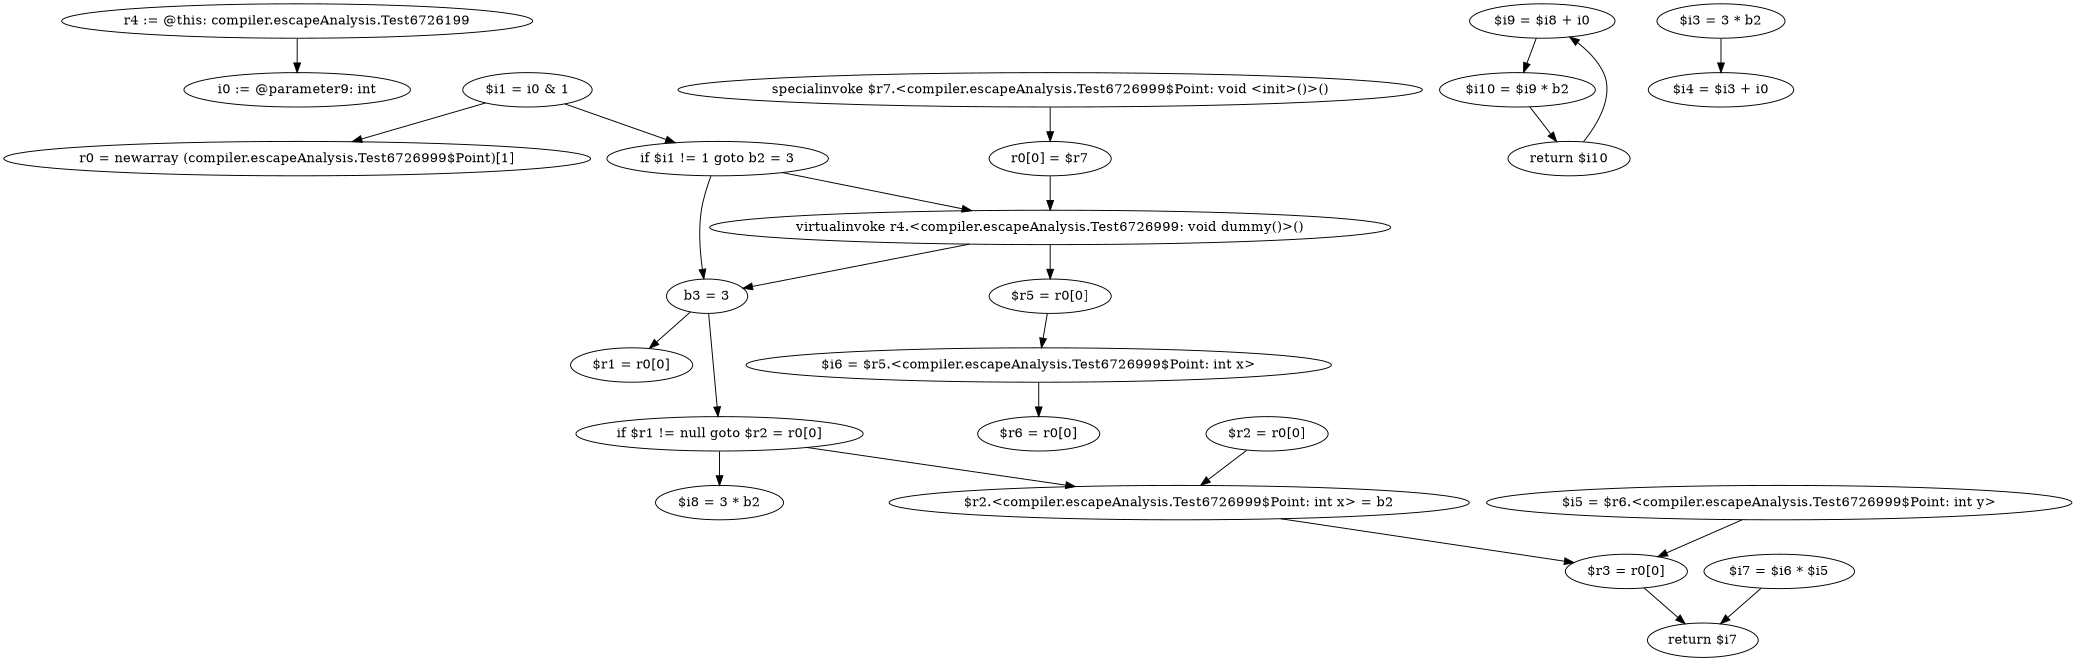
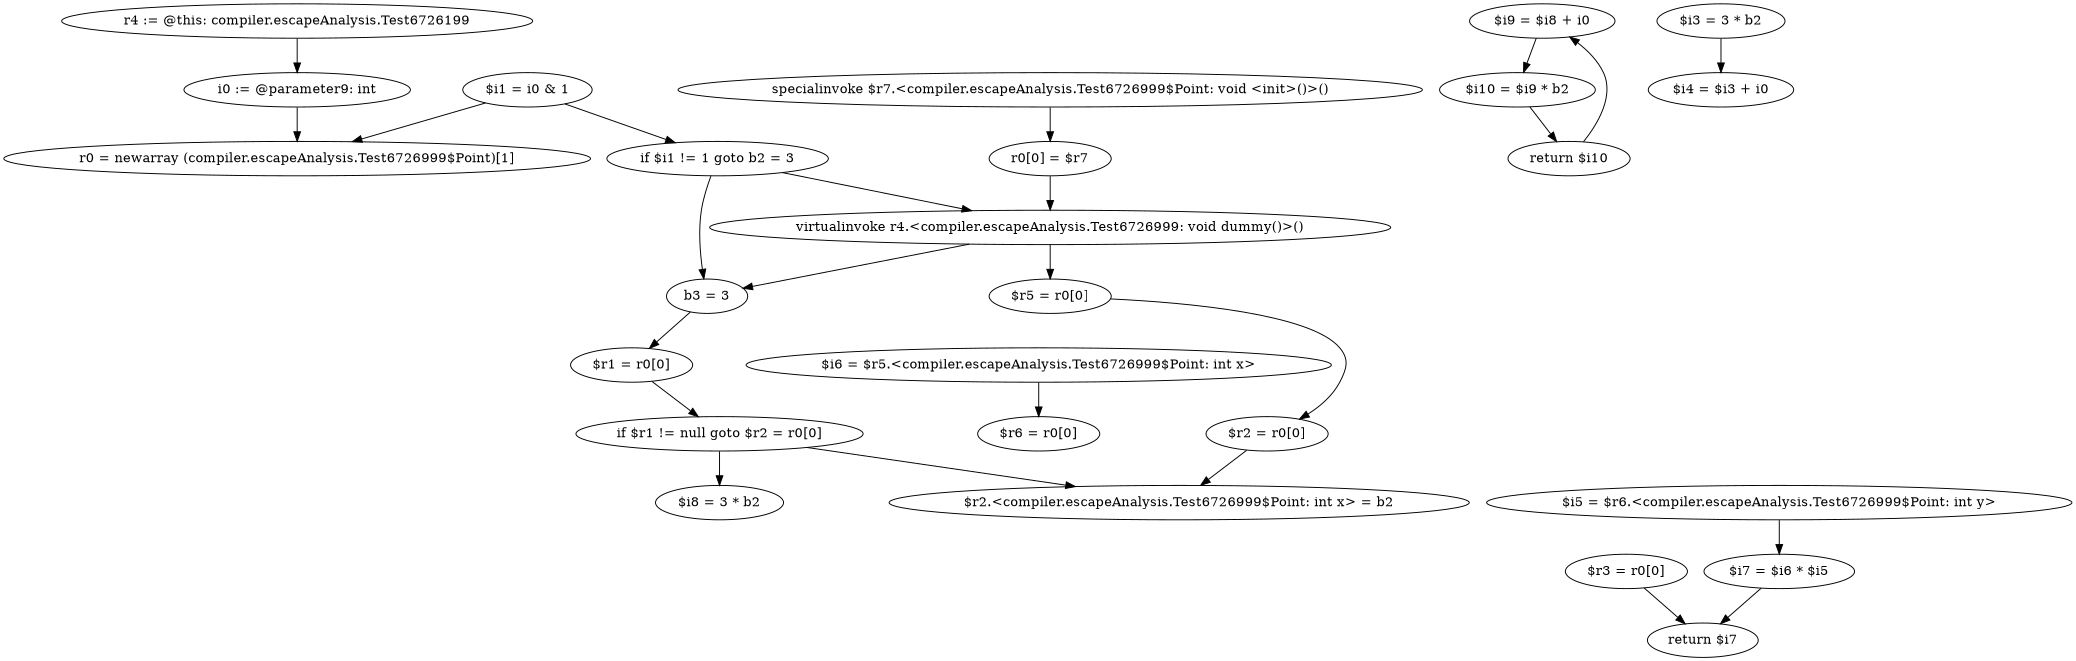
none -> (297, 120)
(1045, 326) -> (1269, 317)
(713, 360) -> (671, 396)
(1704, 536) -> (1779, 532)
(1422, 540) -> none
